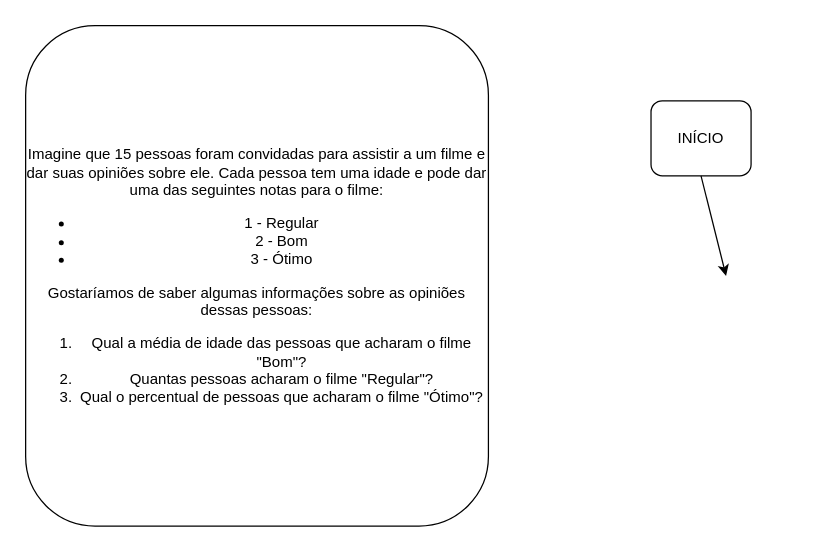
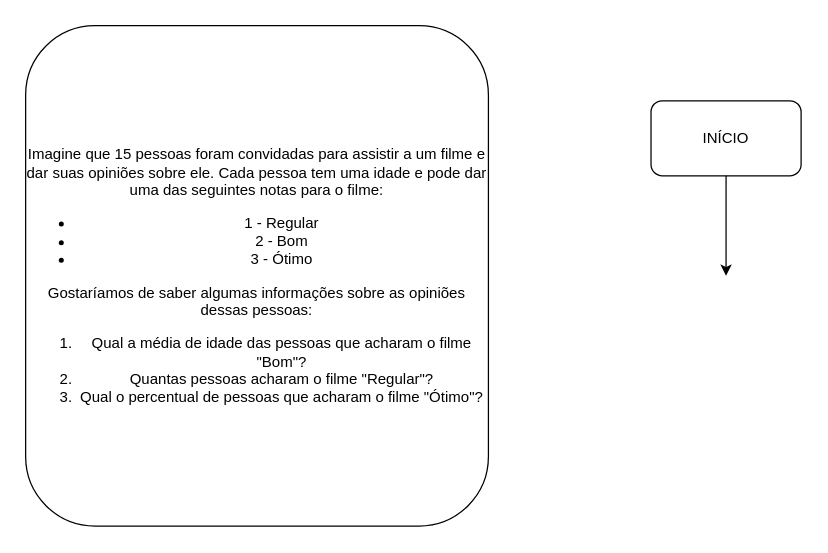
(701, 138) -> (726, 138)
